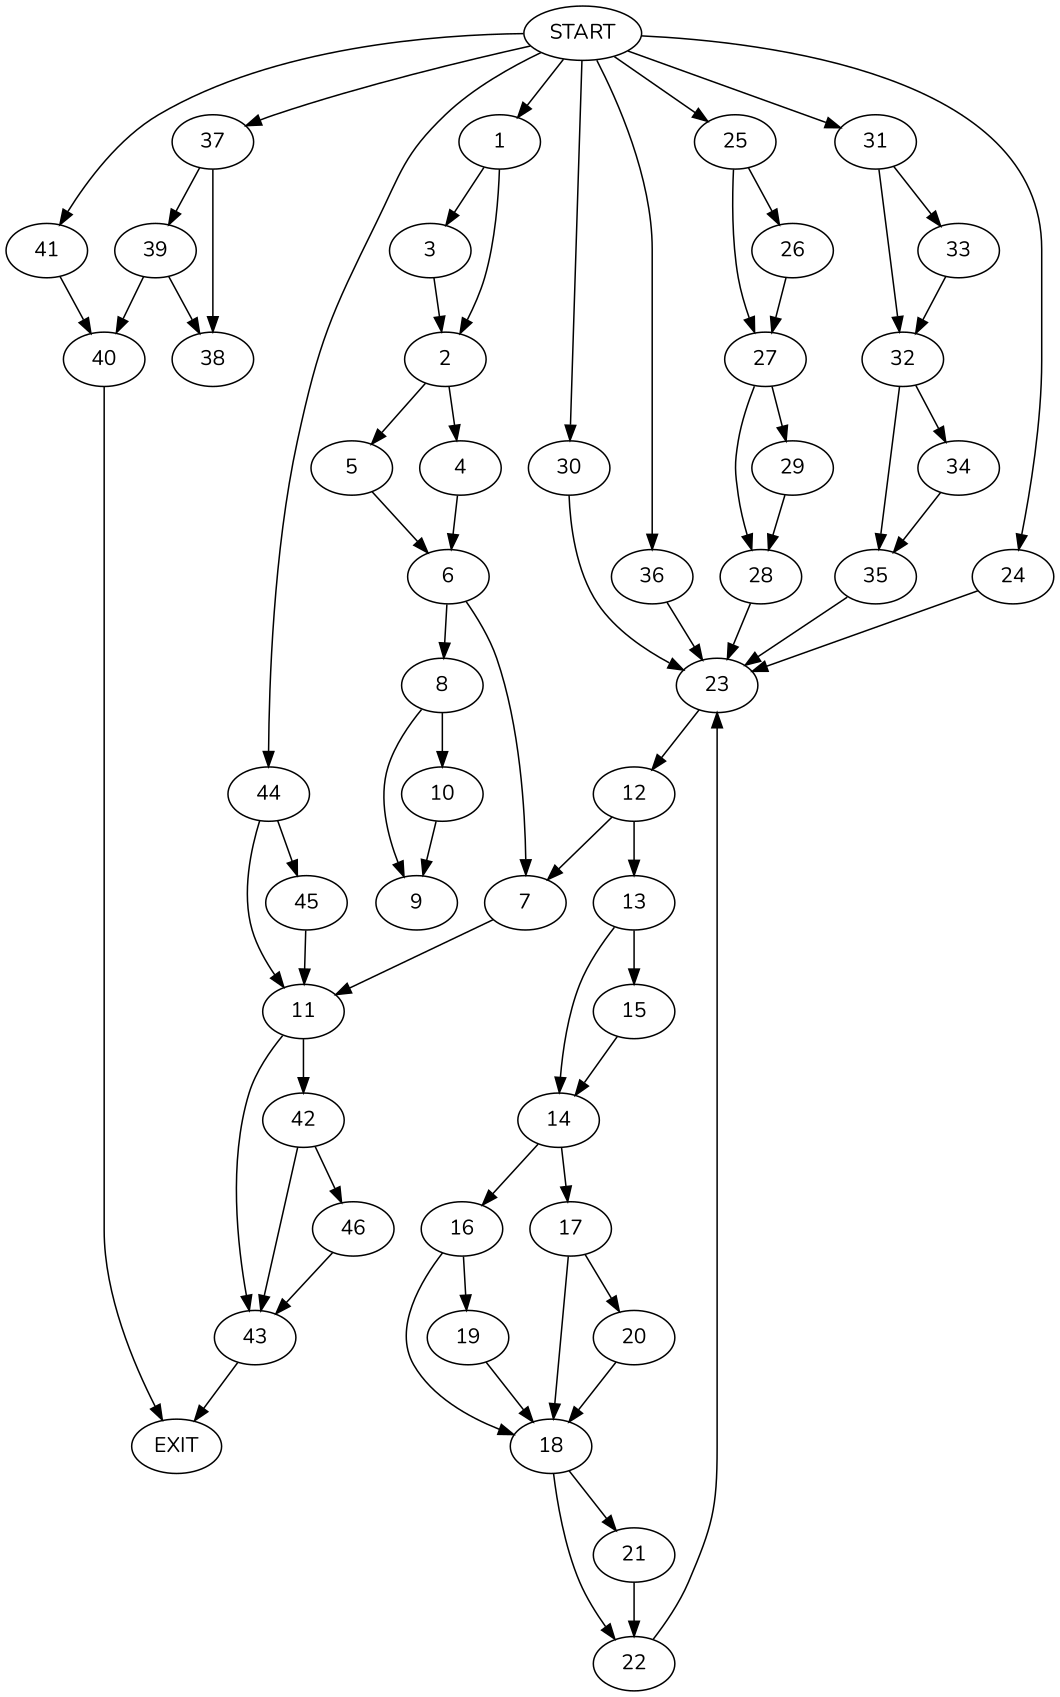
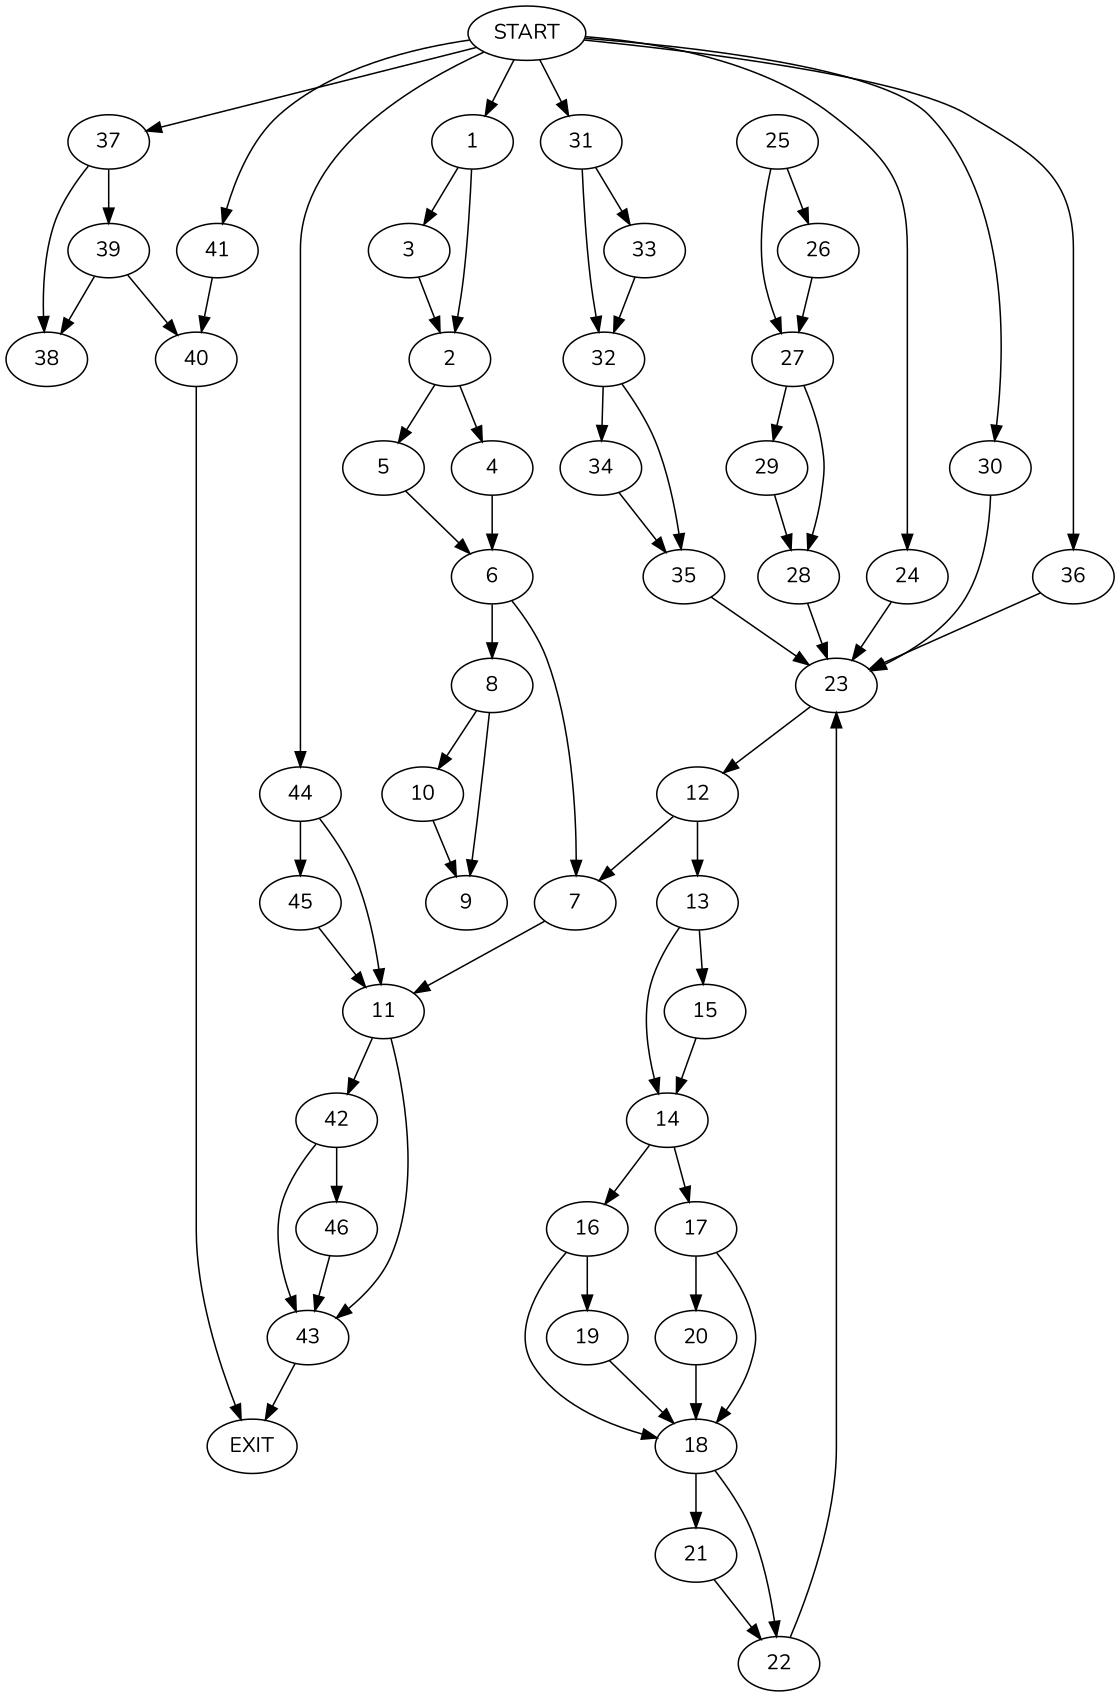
(655, 85) -> none
